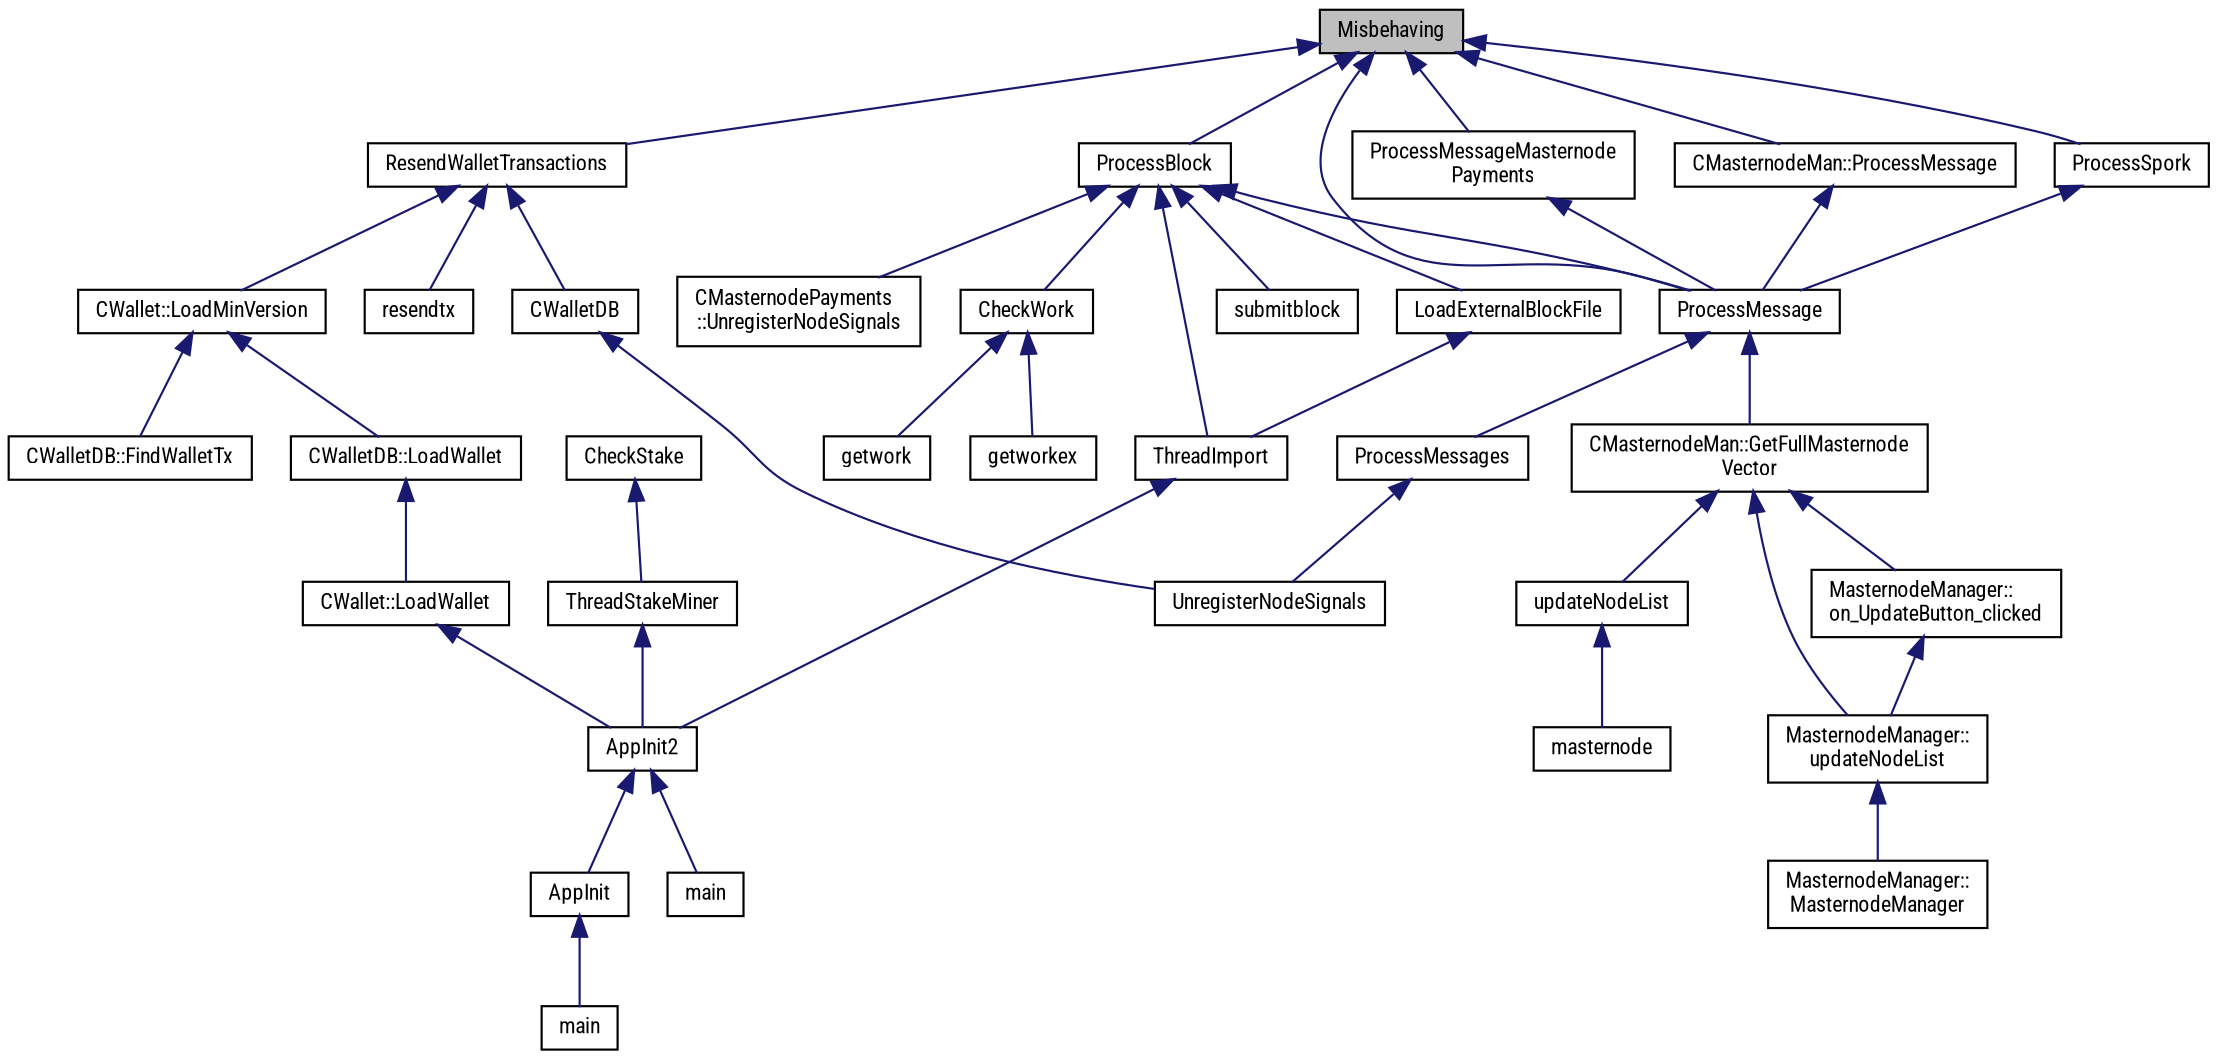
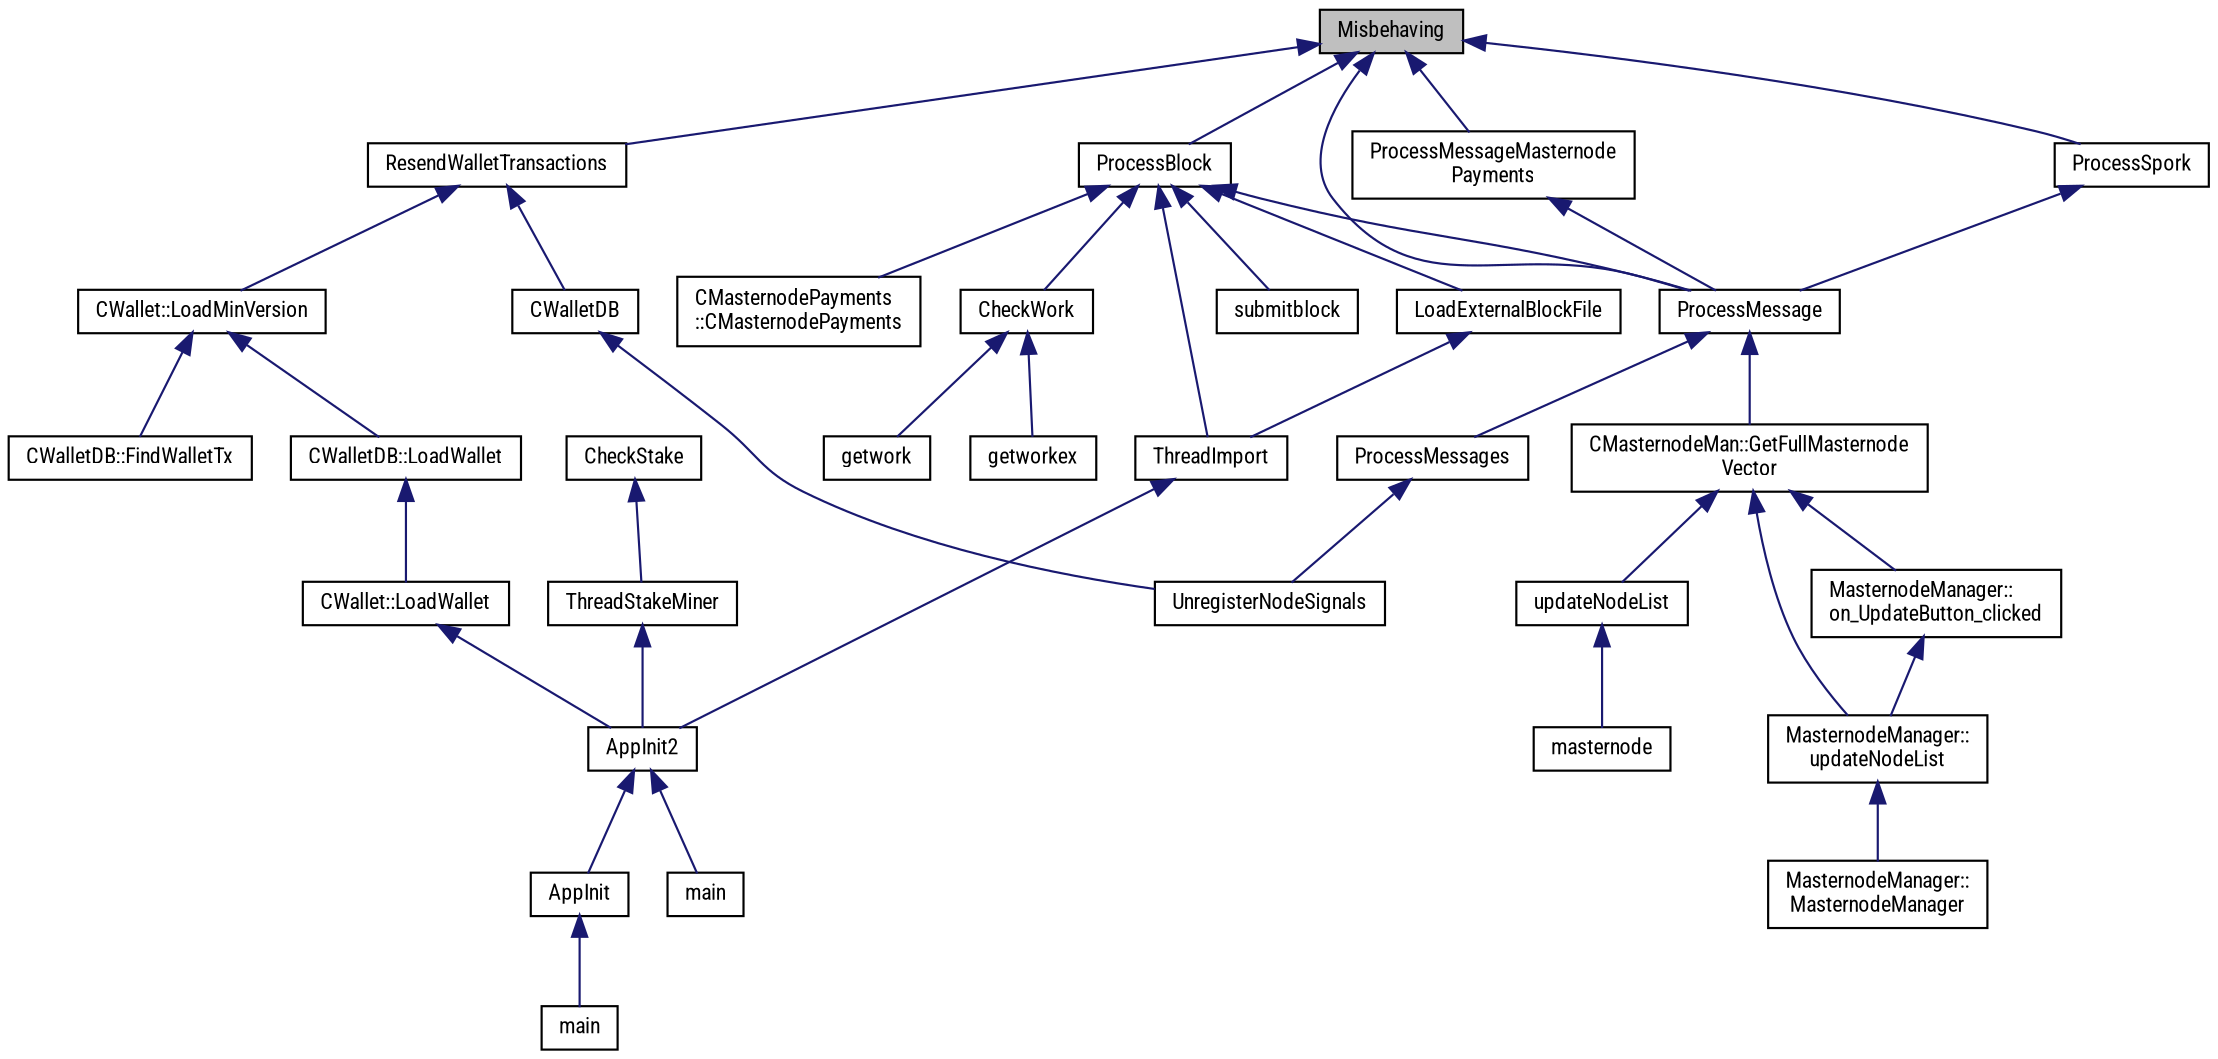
(1845, 165) -> none
(419, 312) -> none
(799, 312) -> (799, 312)
